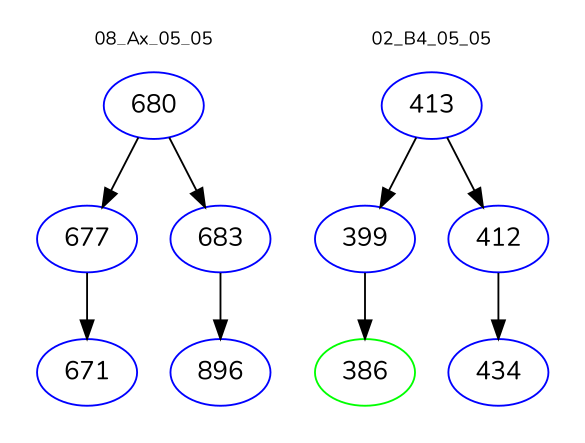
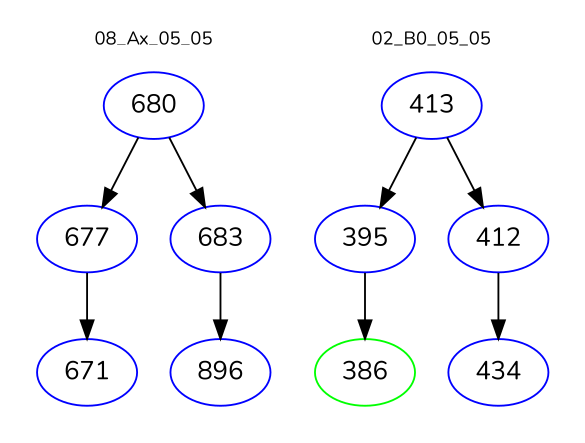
(432, 40) -> (432, 40)
(365, 239) -> (365, 239)
